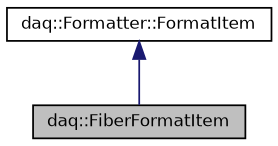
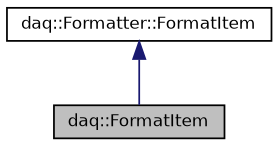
(139, 122) -> (139, 122)
